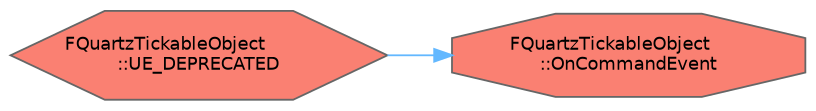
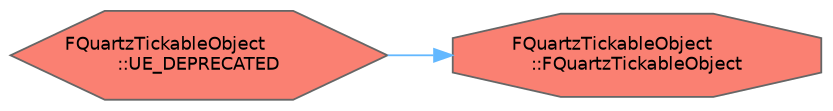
(629, 55) -> (637, 55)
